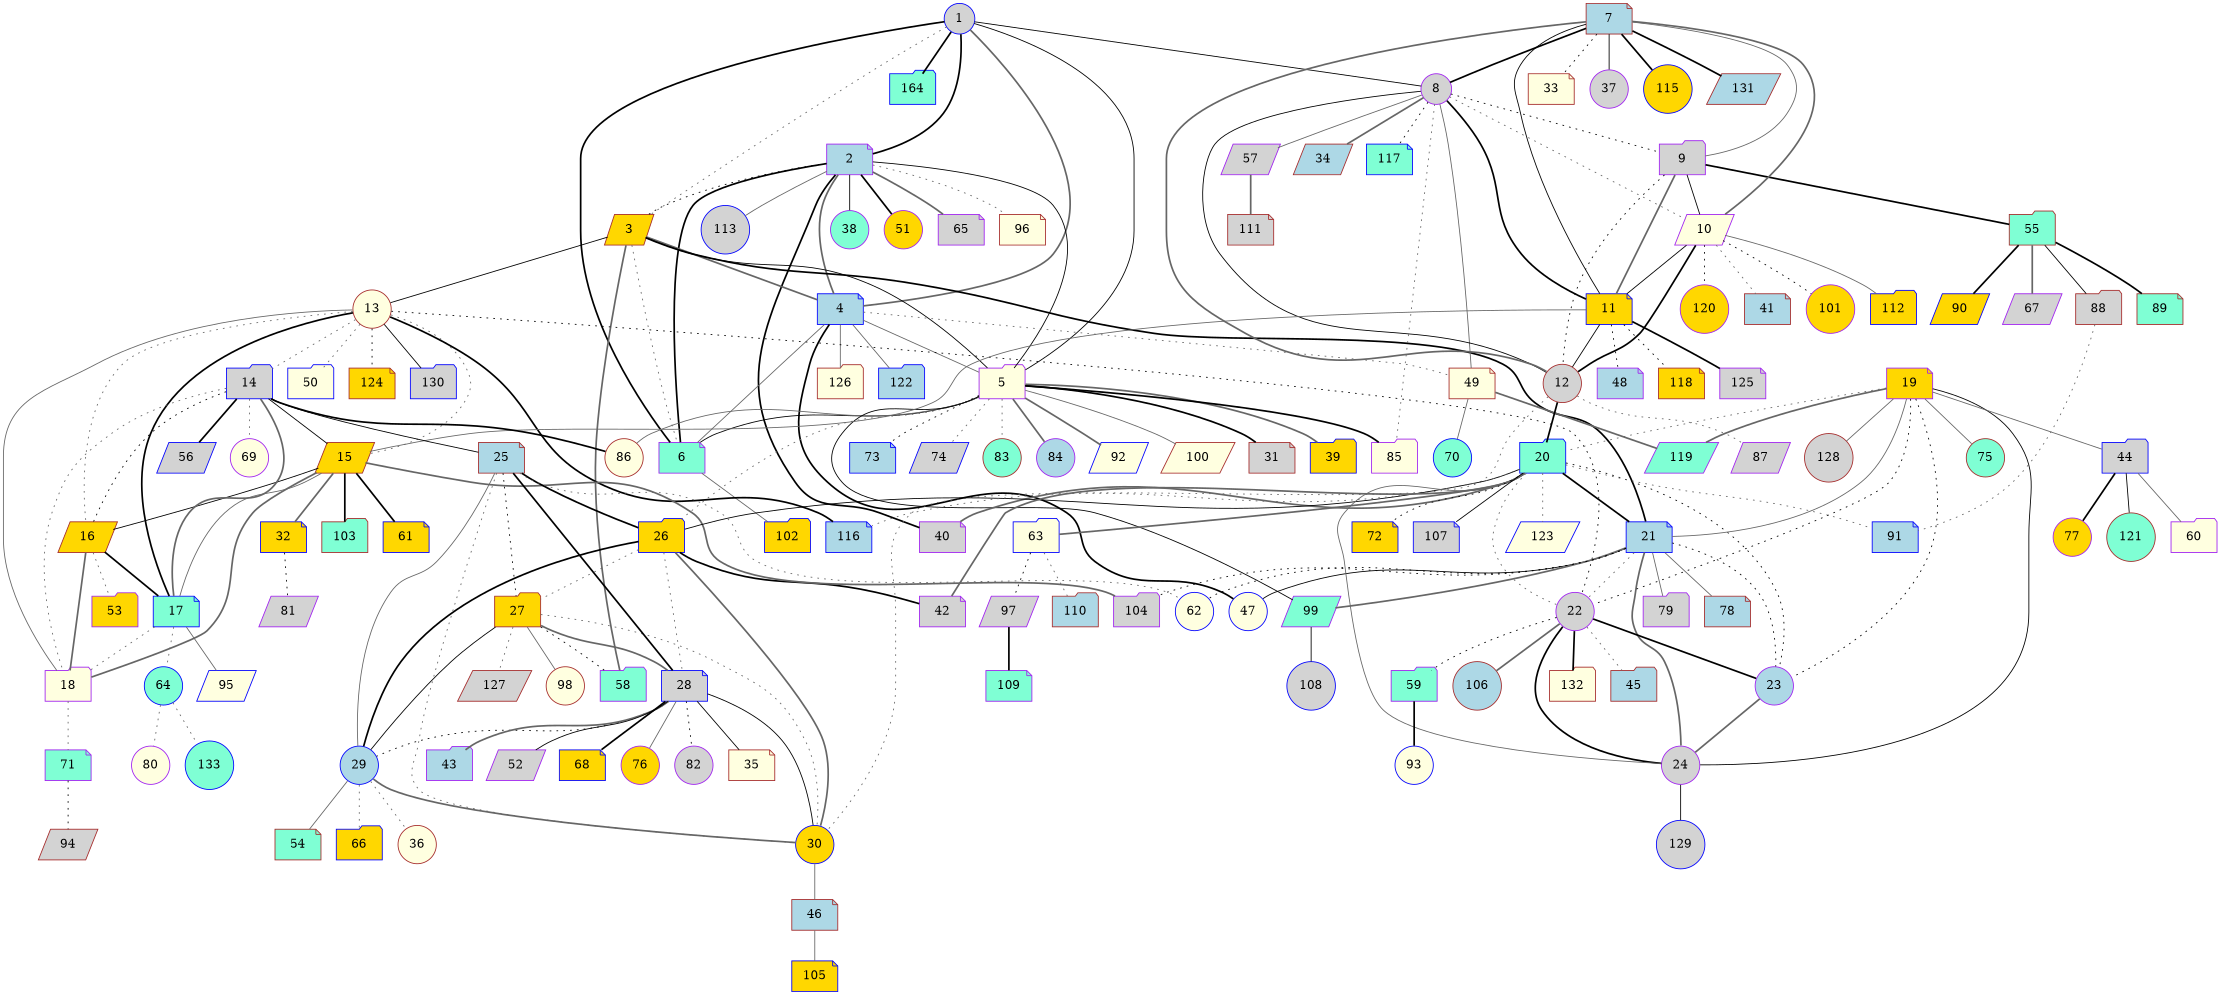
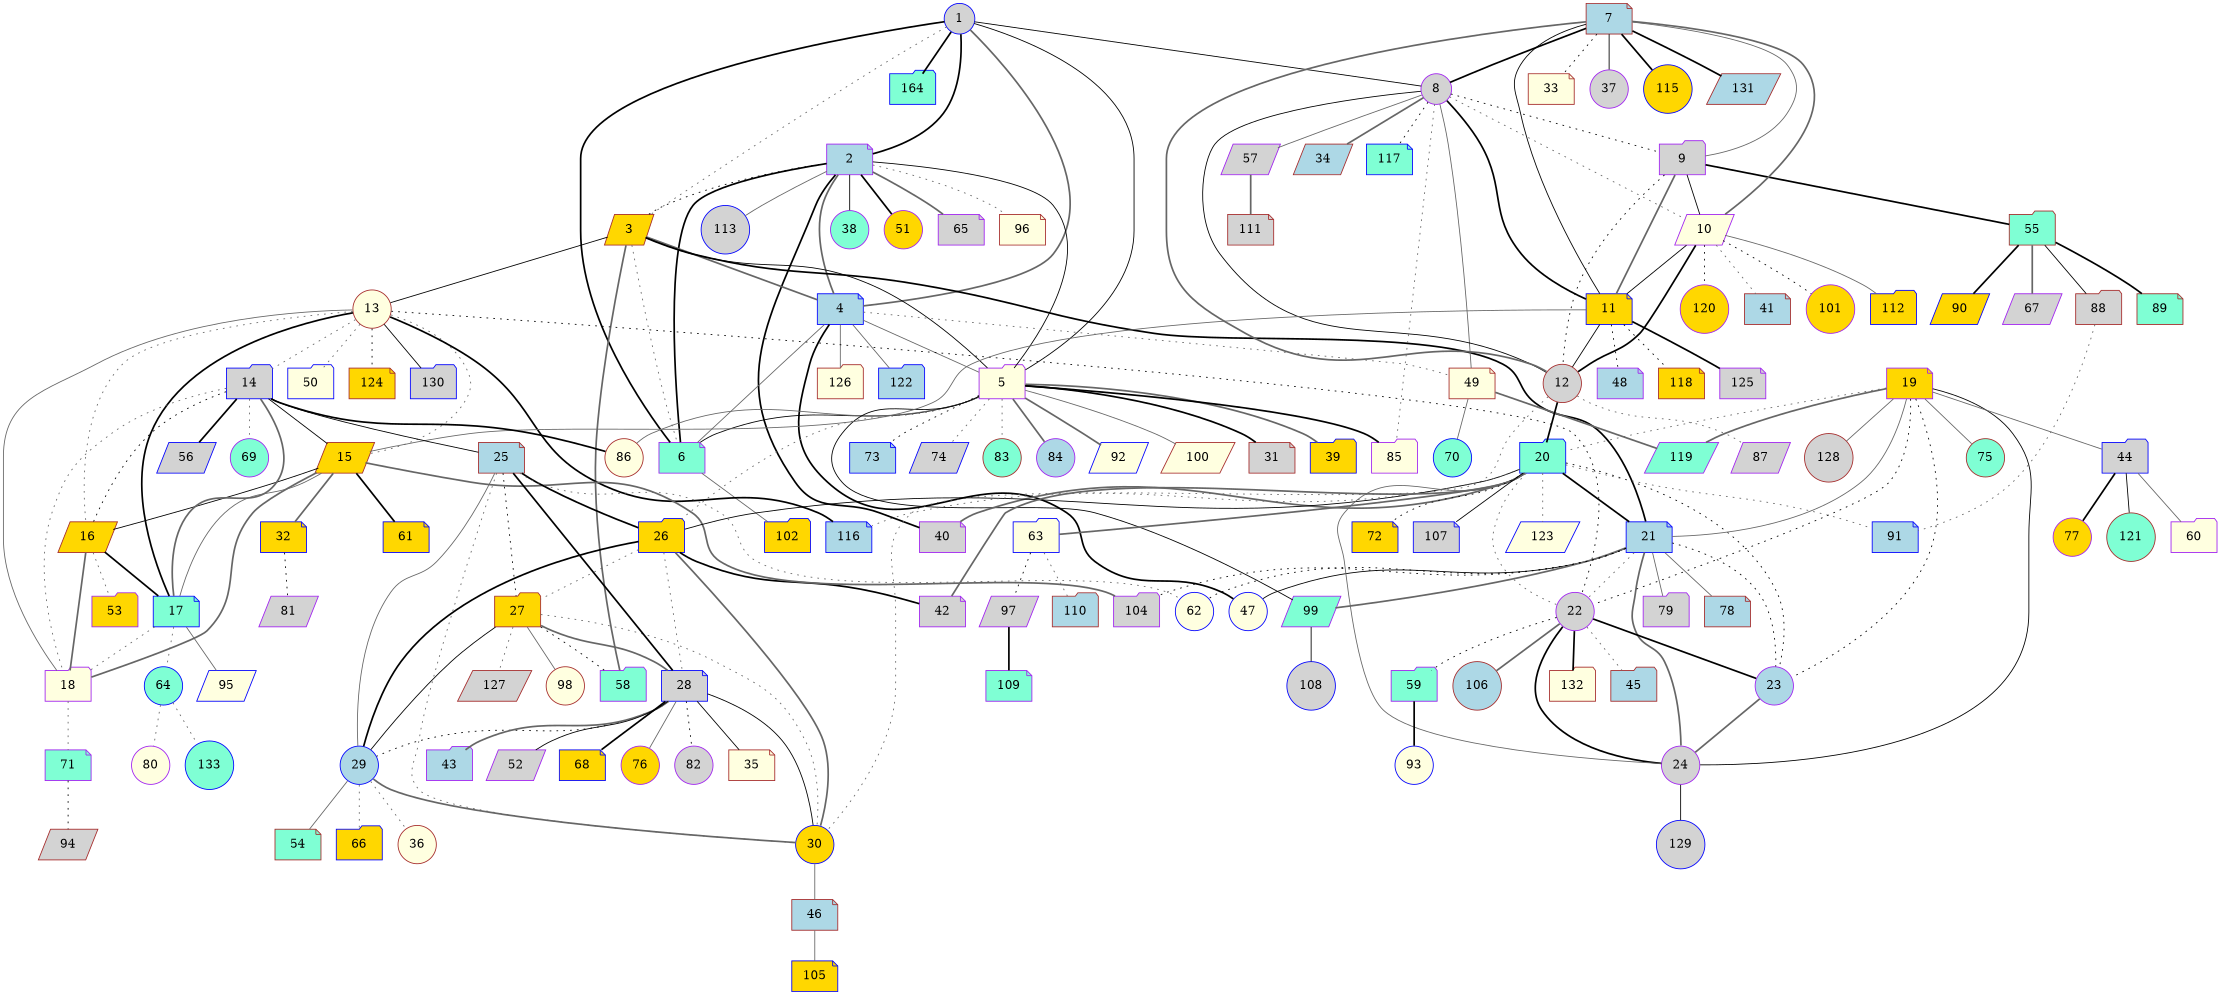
(249, 458) -> (249, 458)
(345, 537) -> none
